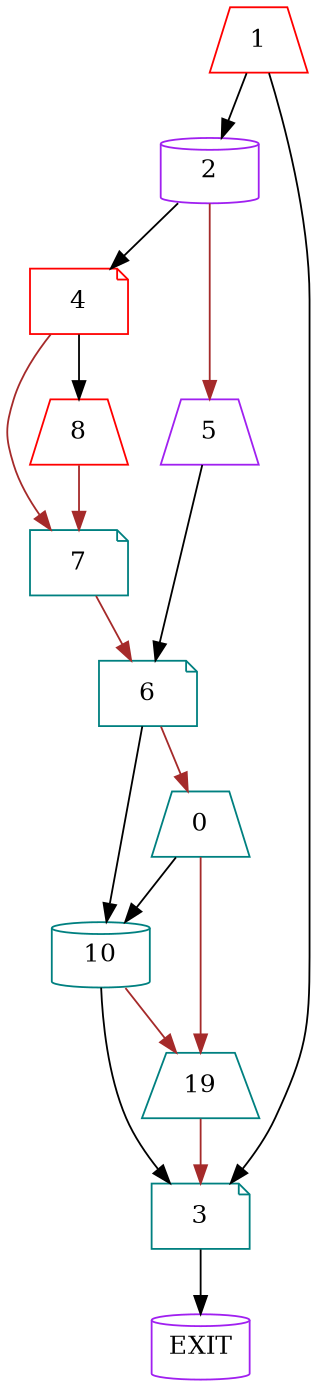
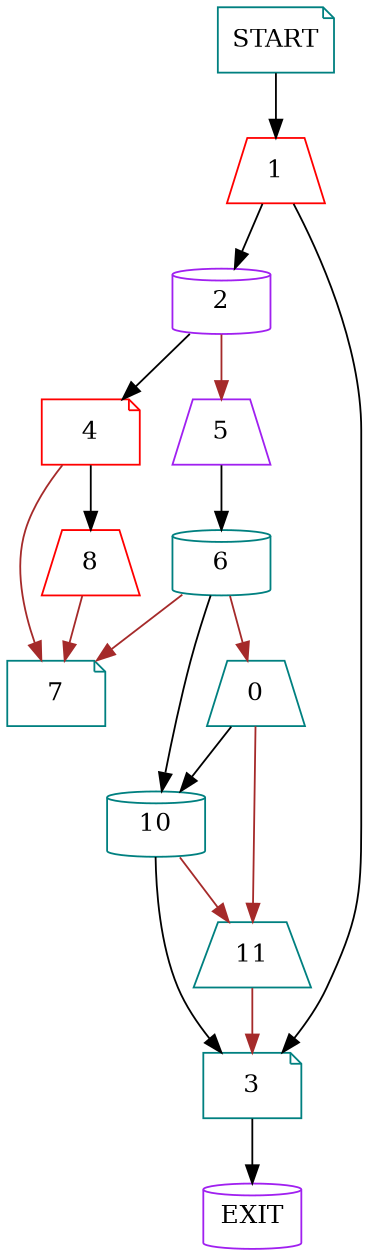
none -> (276, 40)
(109, 620) -> (147, 622)
(148, 693) -> (221, 563)
(201, 1086) -> (252, 955)
